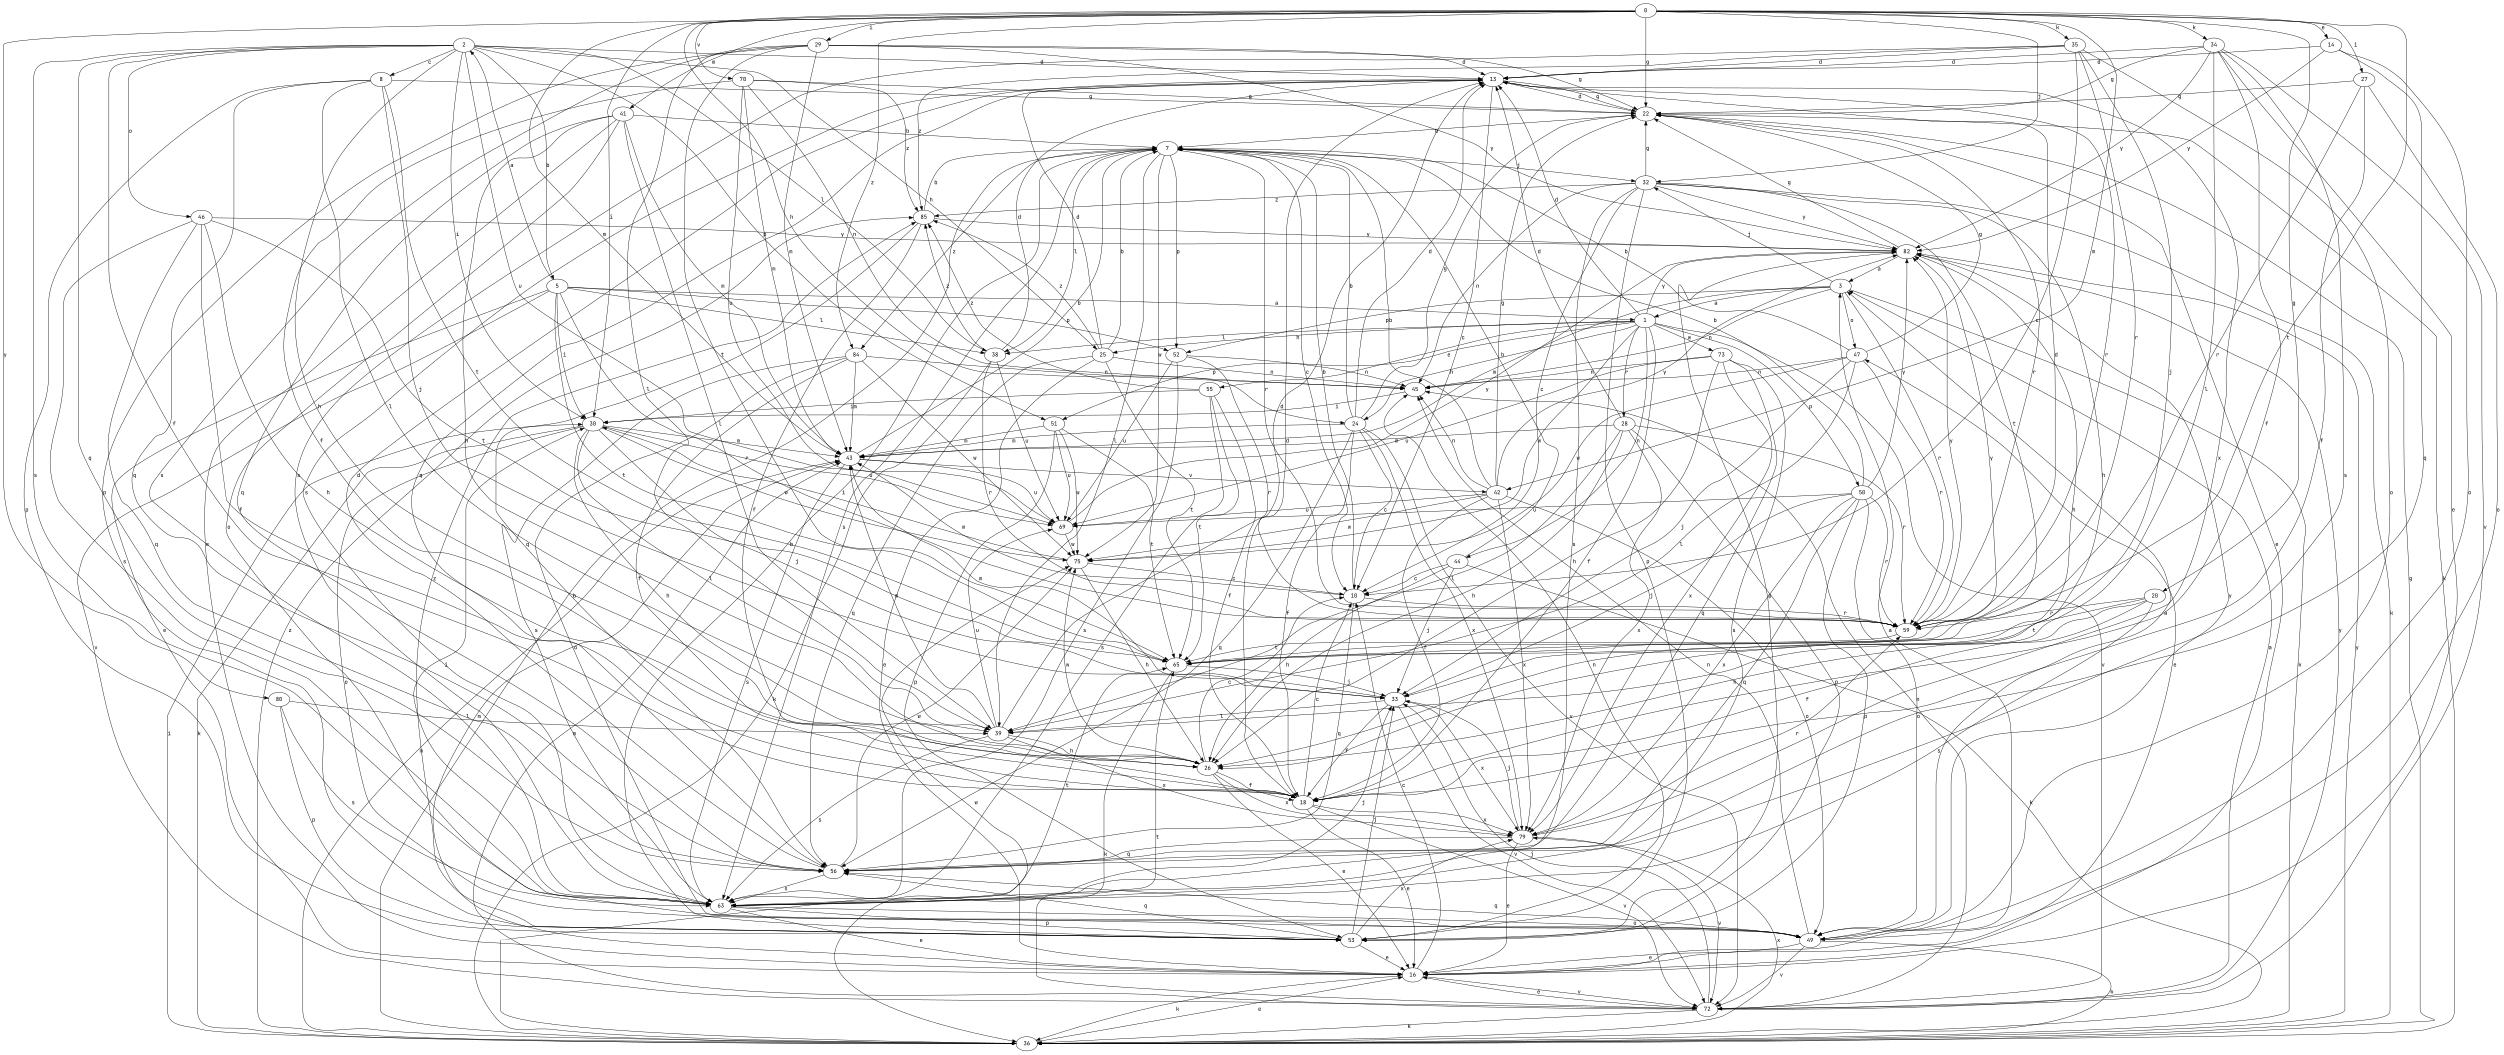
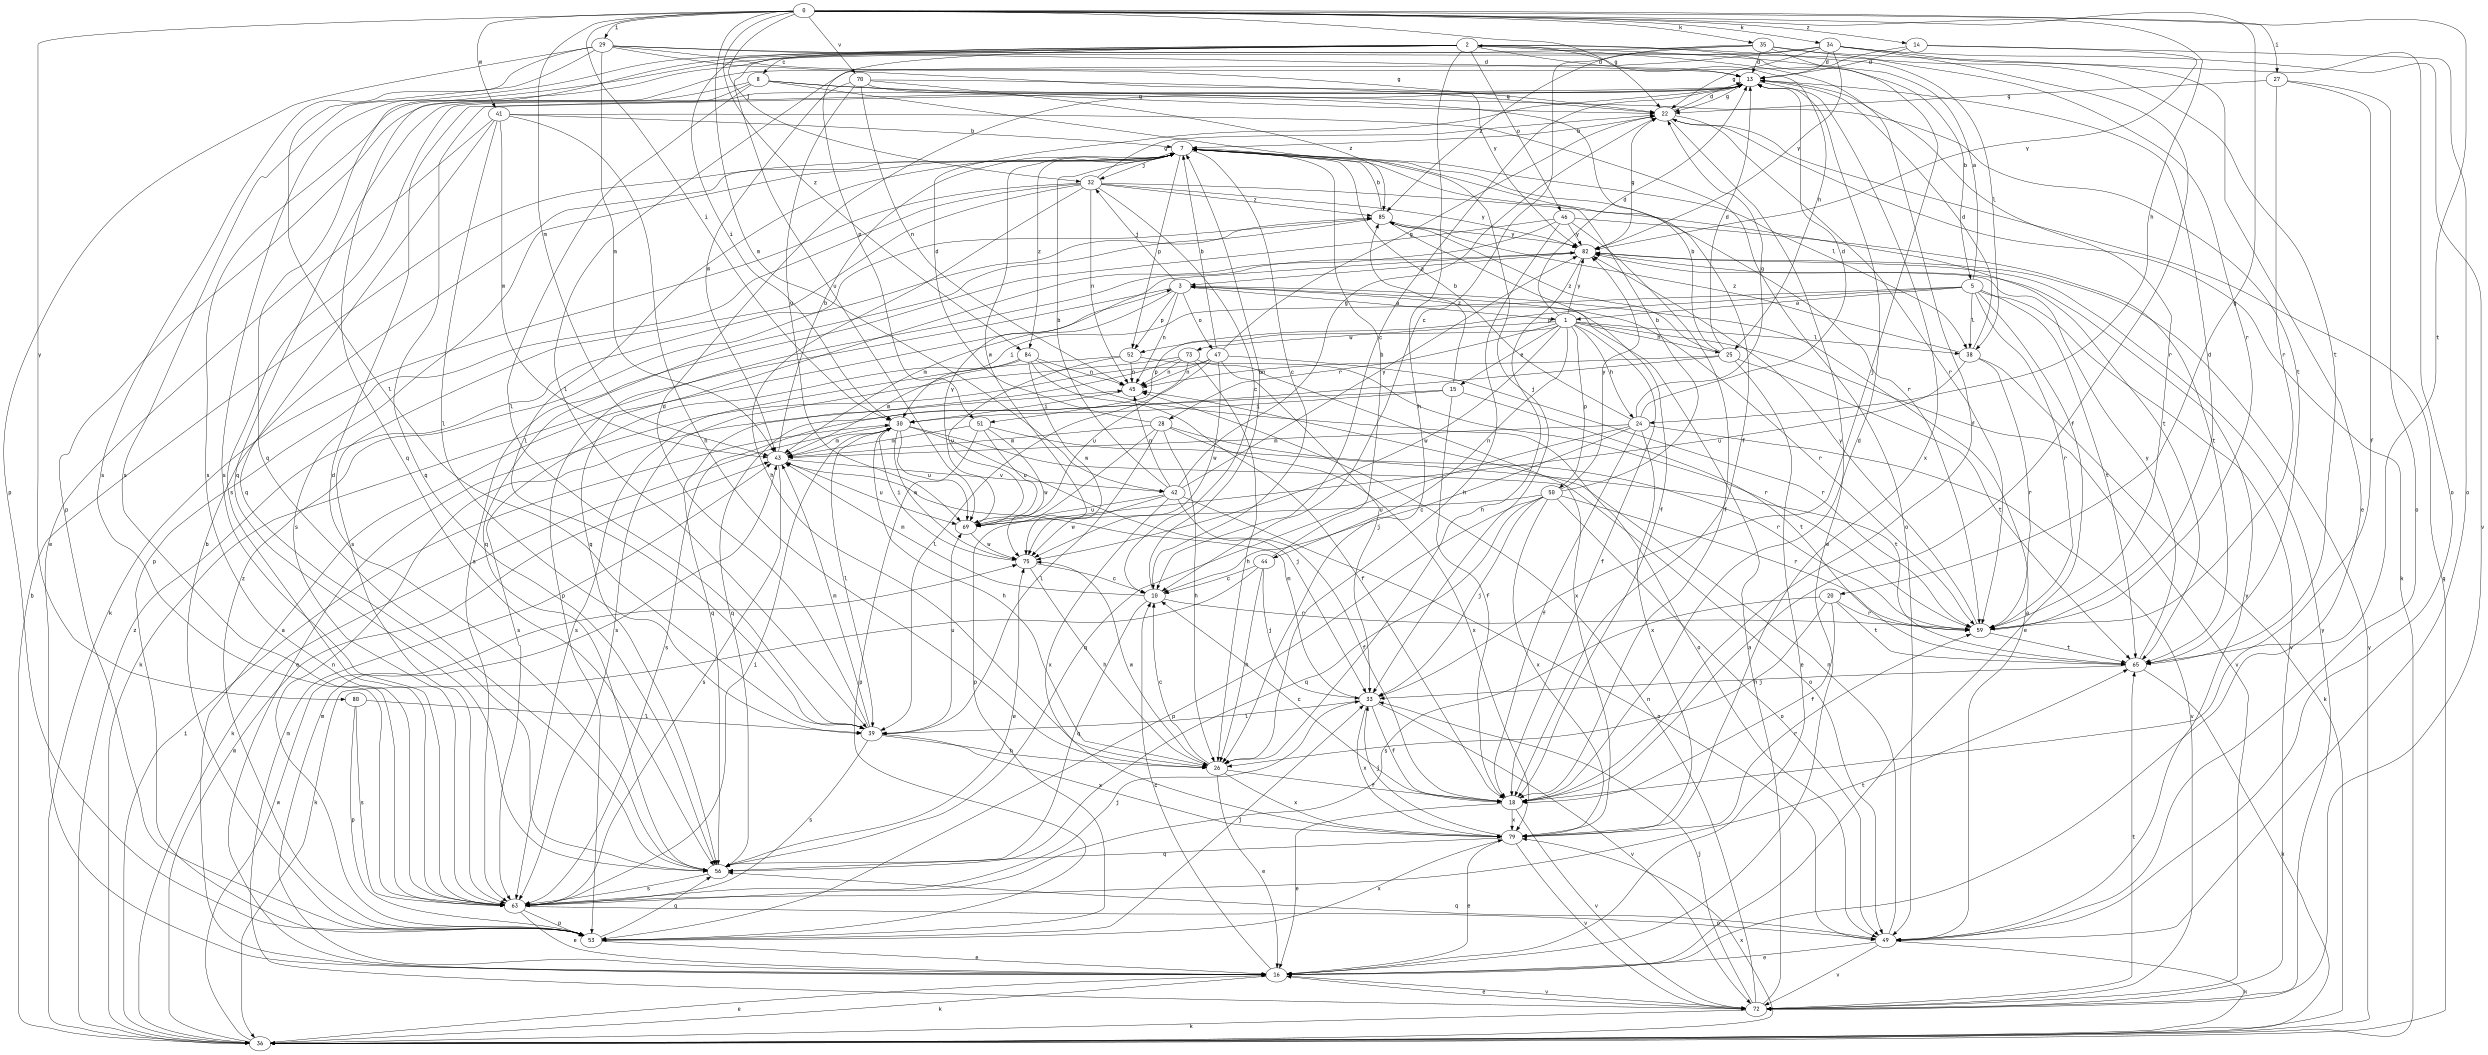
(2323, 28) -> (1808, 28)
(1210, 390) -> (1453, 390)
(2062, 896) -> (237, 789)
